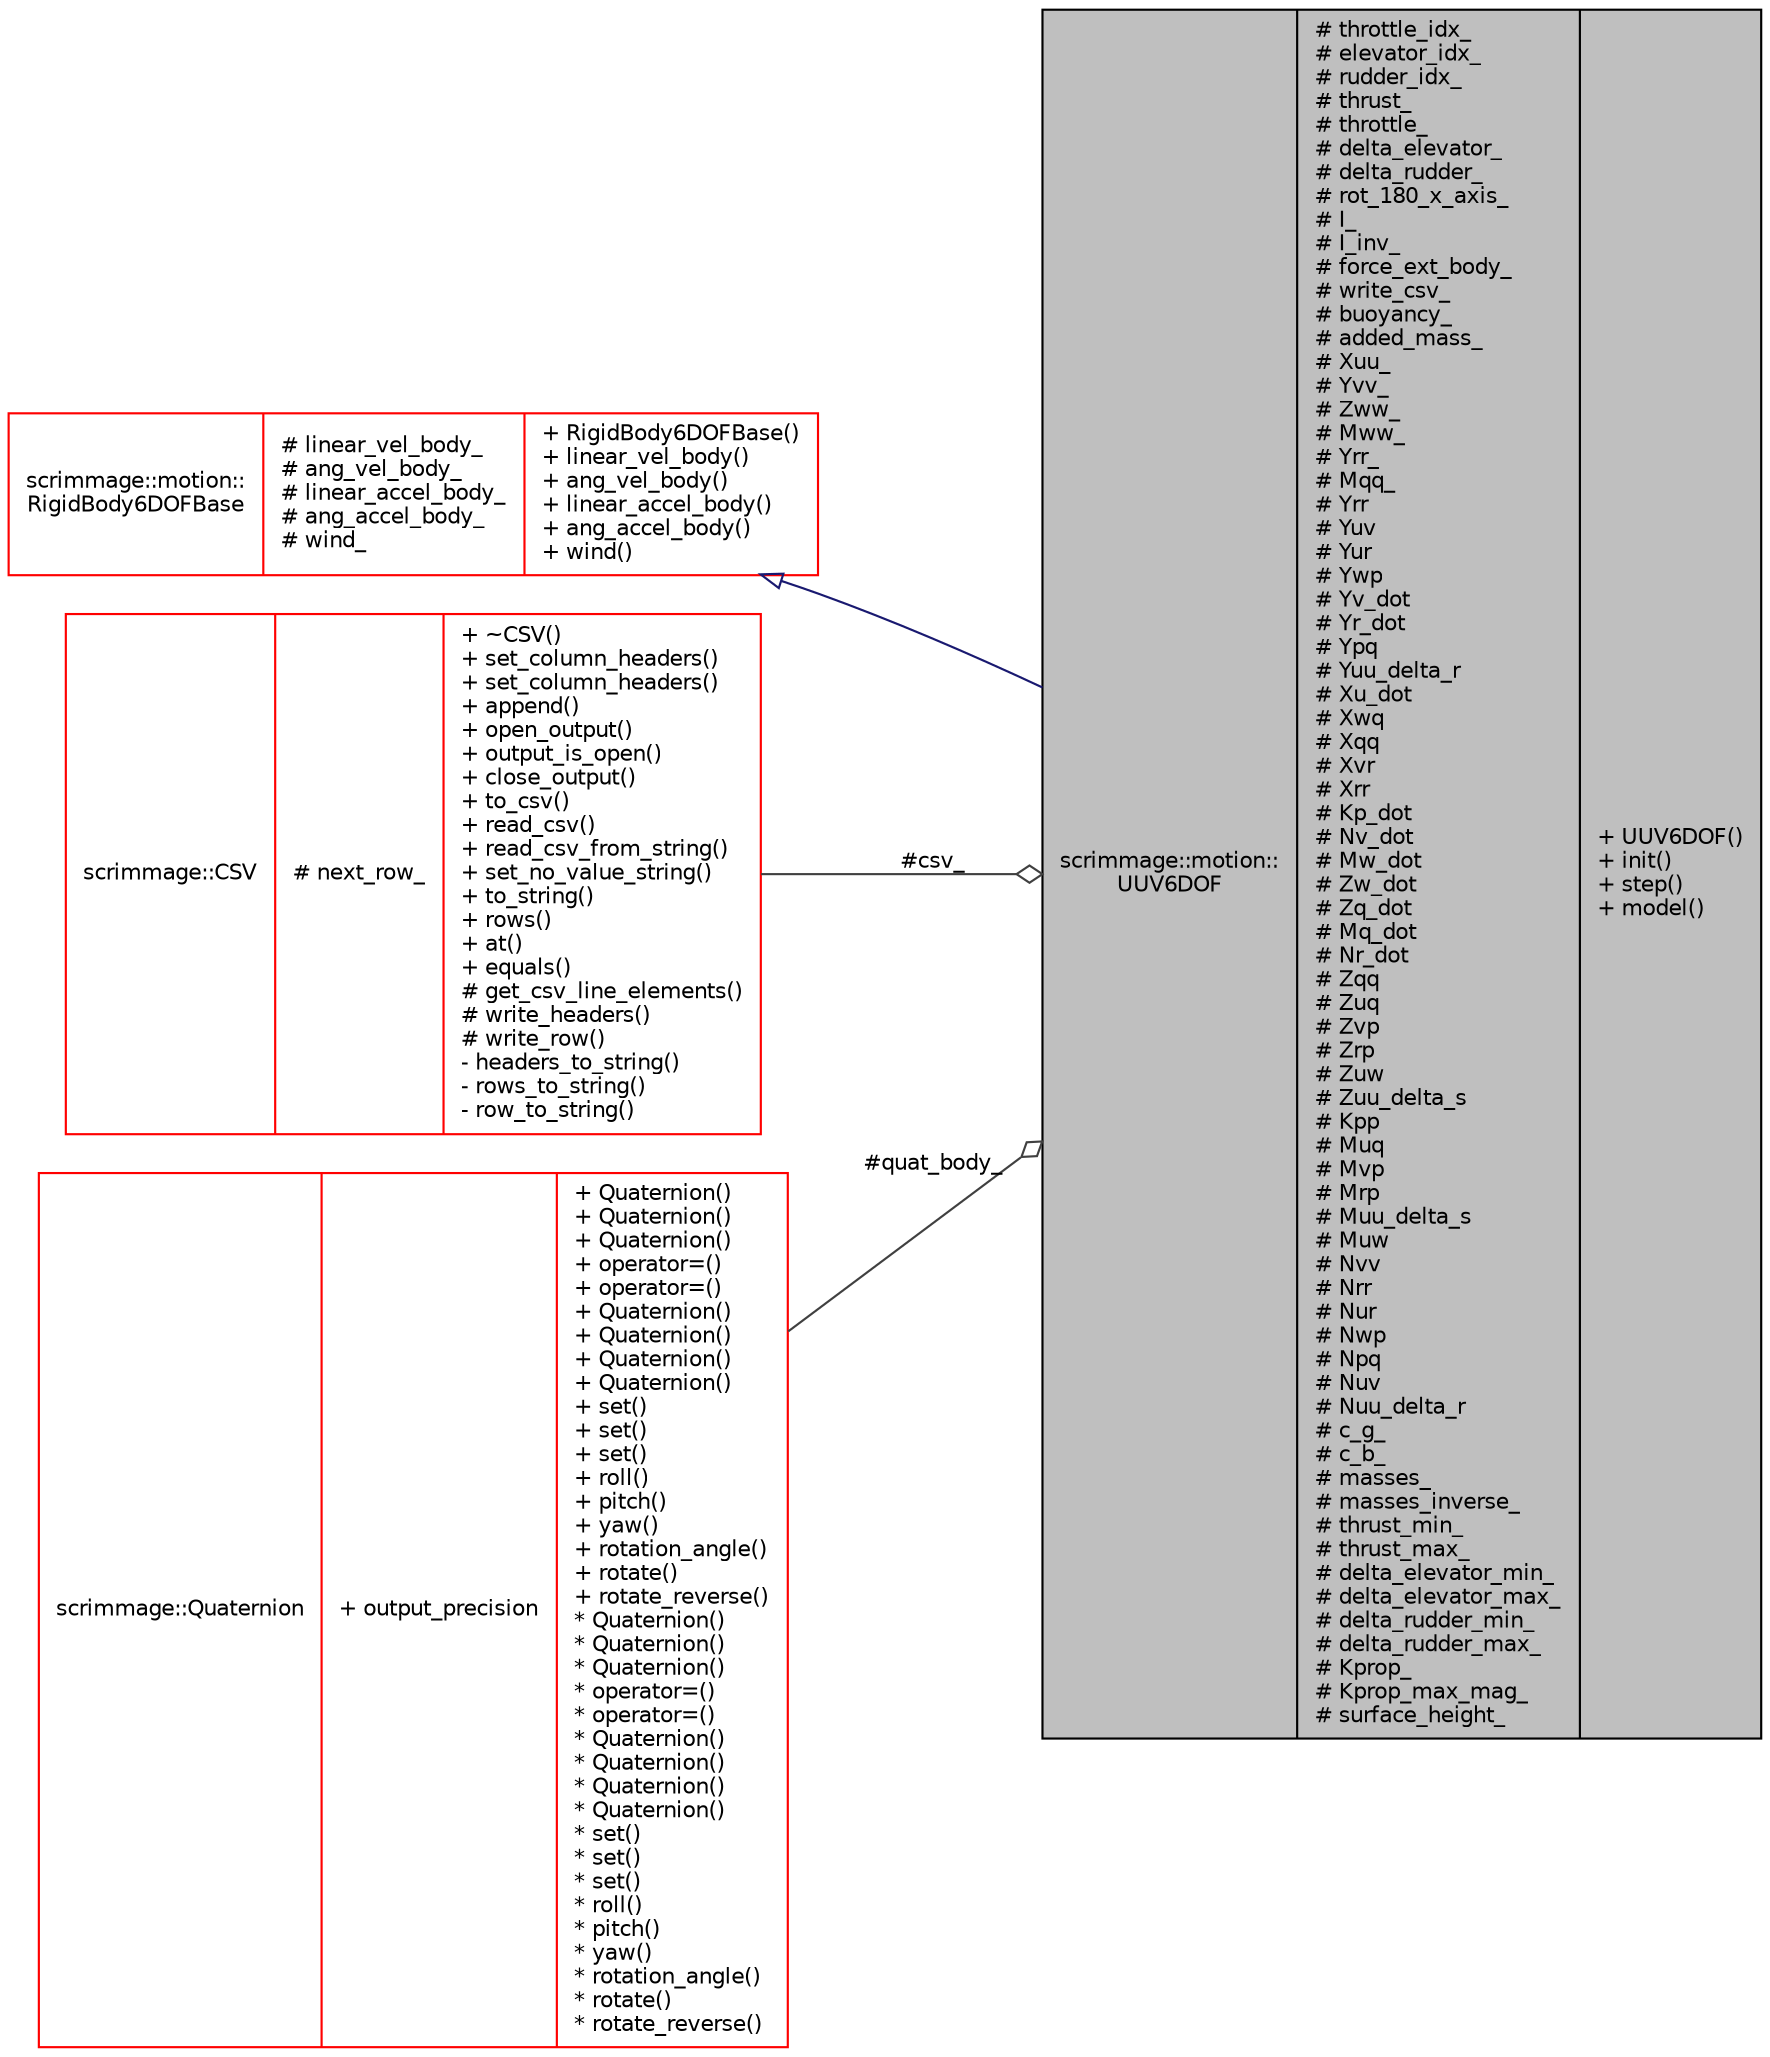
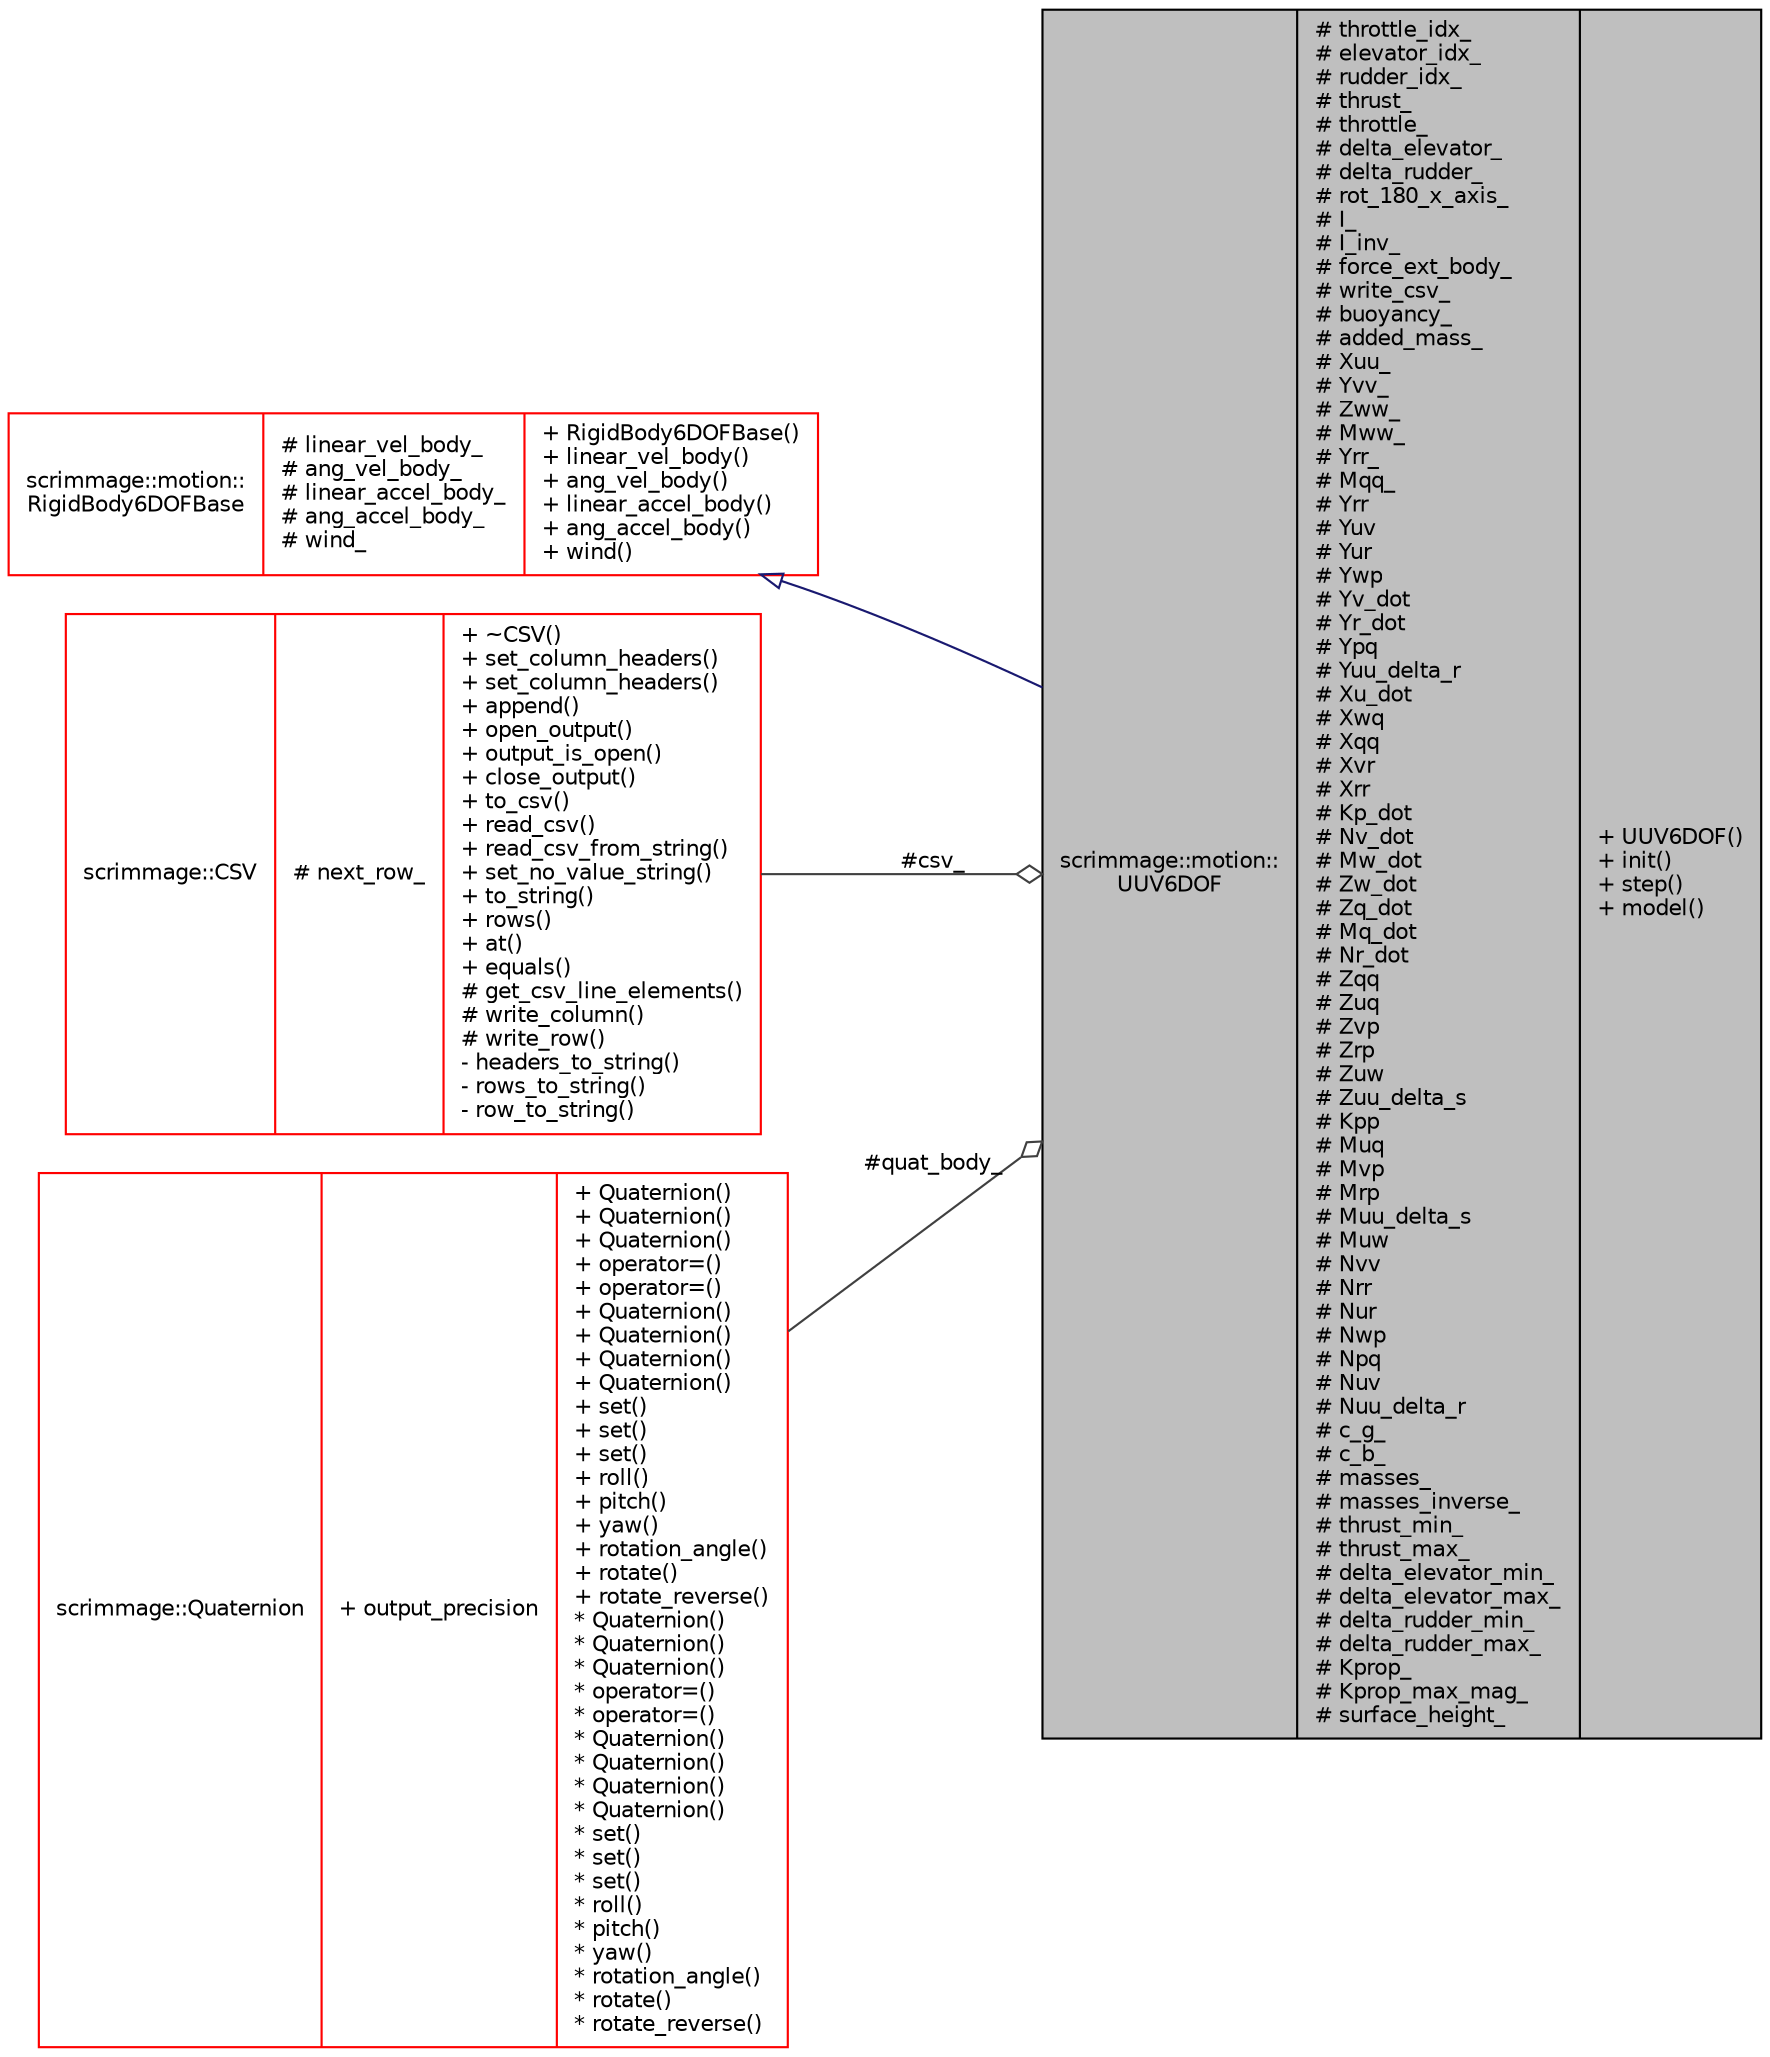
(556, 1015) -> (553, 1015)
